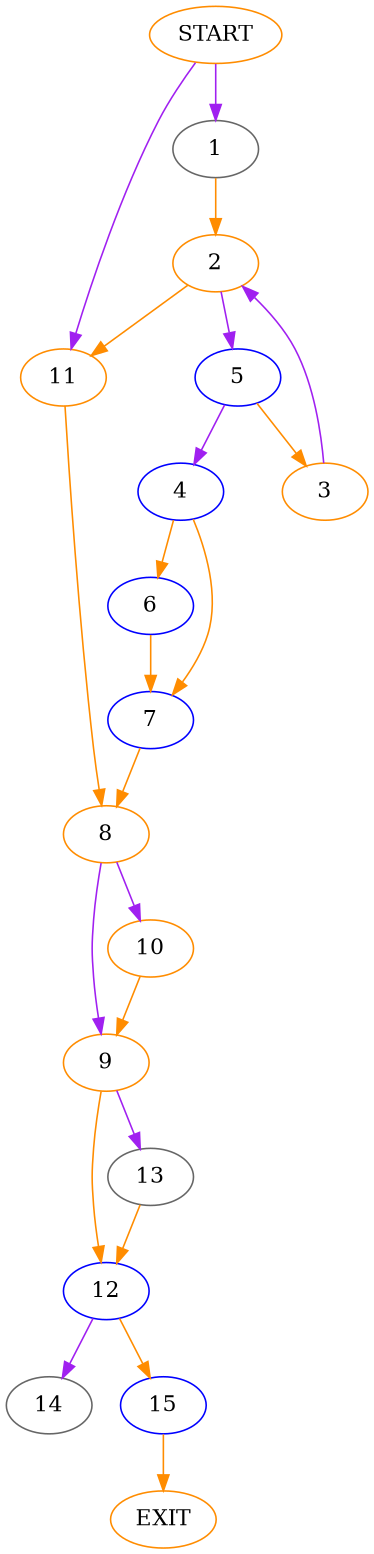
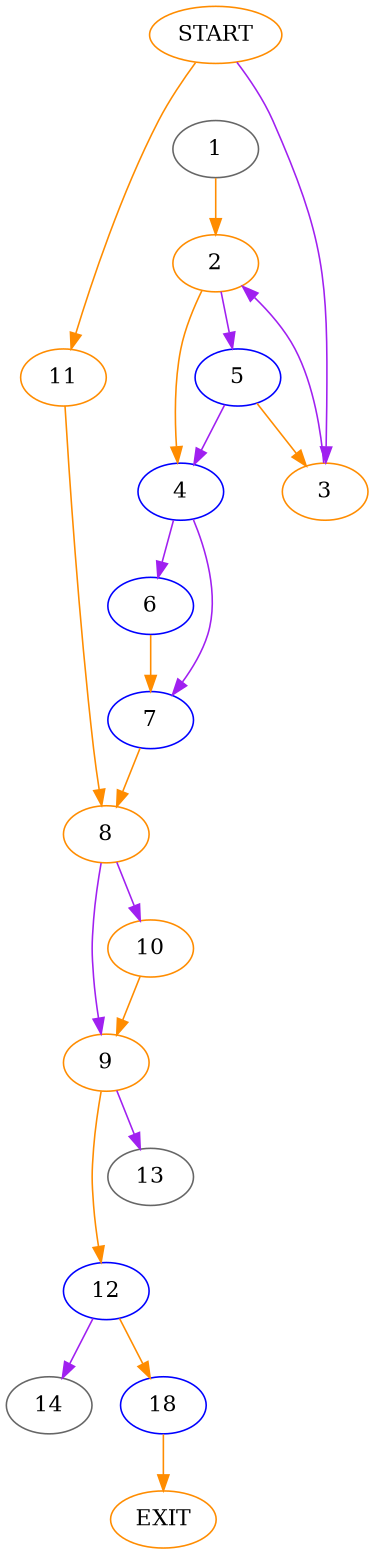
(216, 84) -> (317, 246)
(125, 193) -> (125, 193)
(146, 316) -> (178, 367)
(168, 541) -> (168, 541)
(212, 603) -> (212, 603)
(131, 1227) -> none
(163, 1405) -> (163, 1405)
